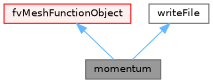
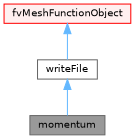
(99, 45) -> (67, 47)
